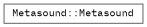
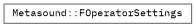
(74, 14) -> (98, 14)
